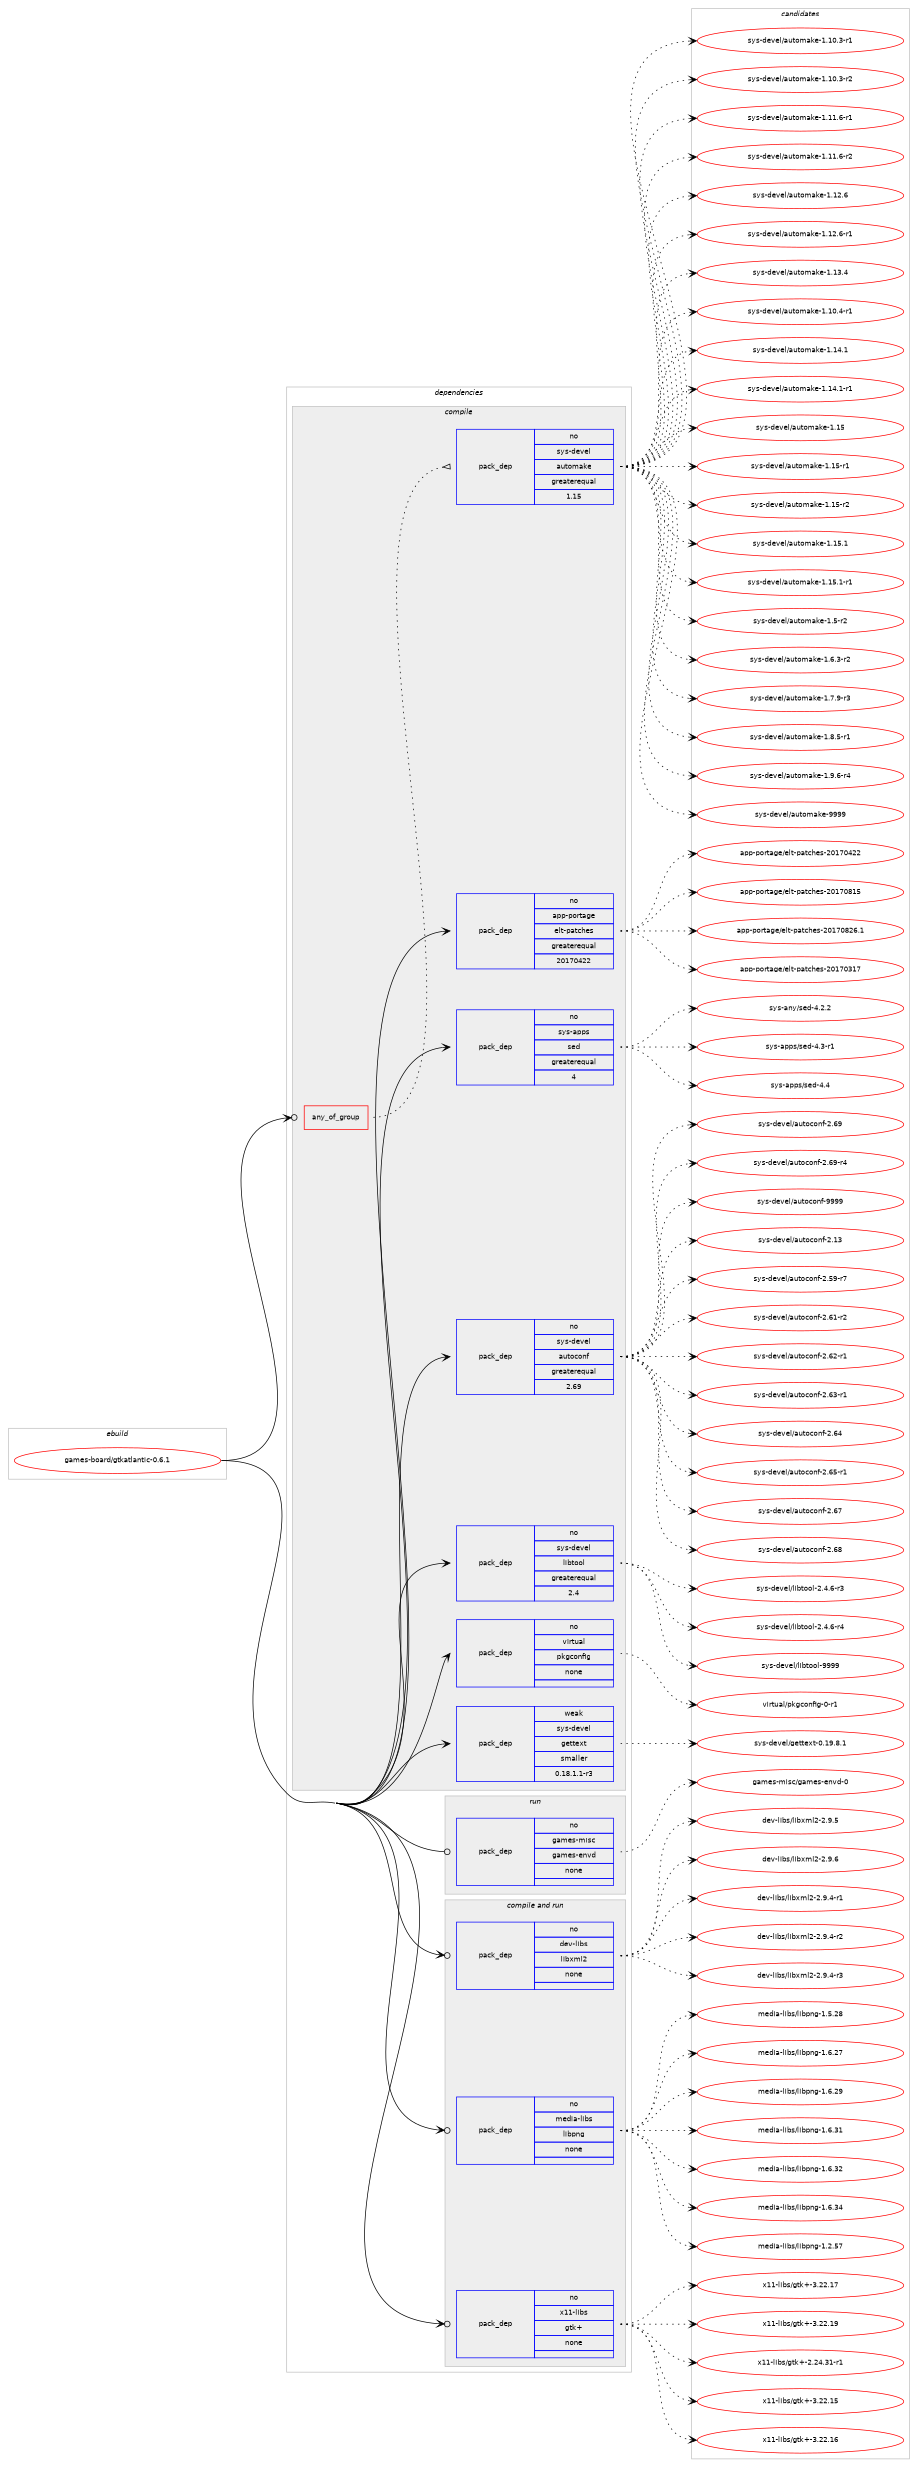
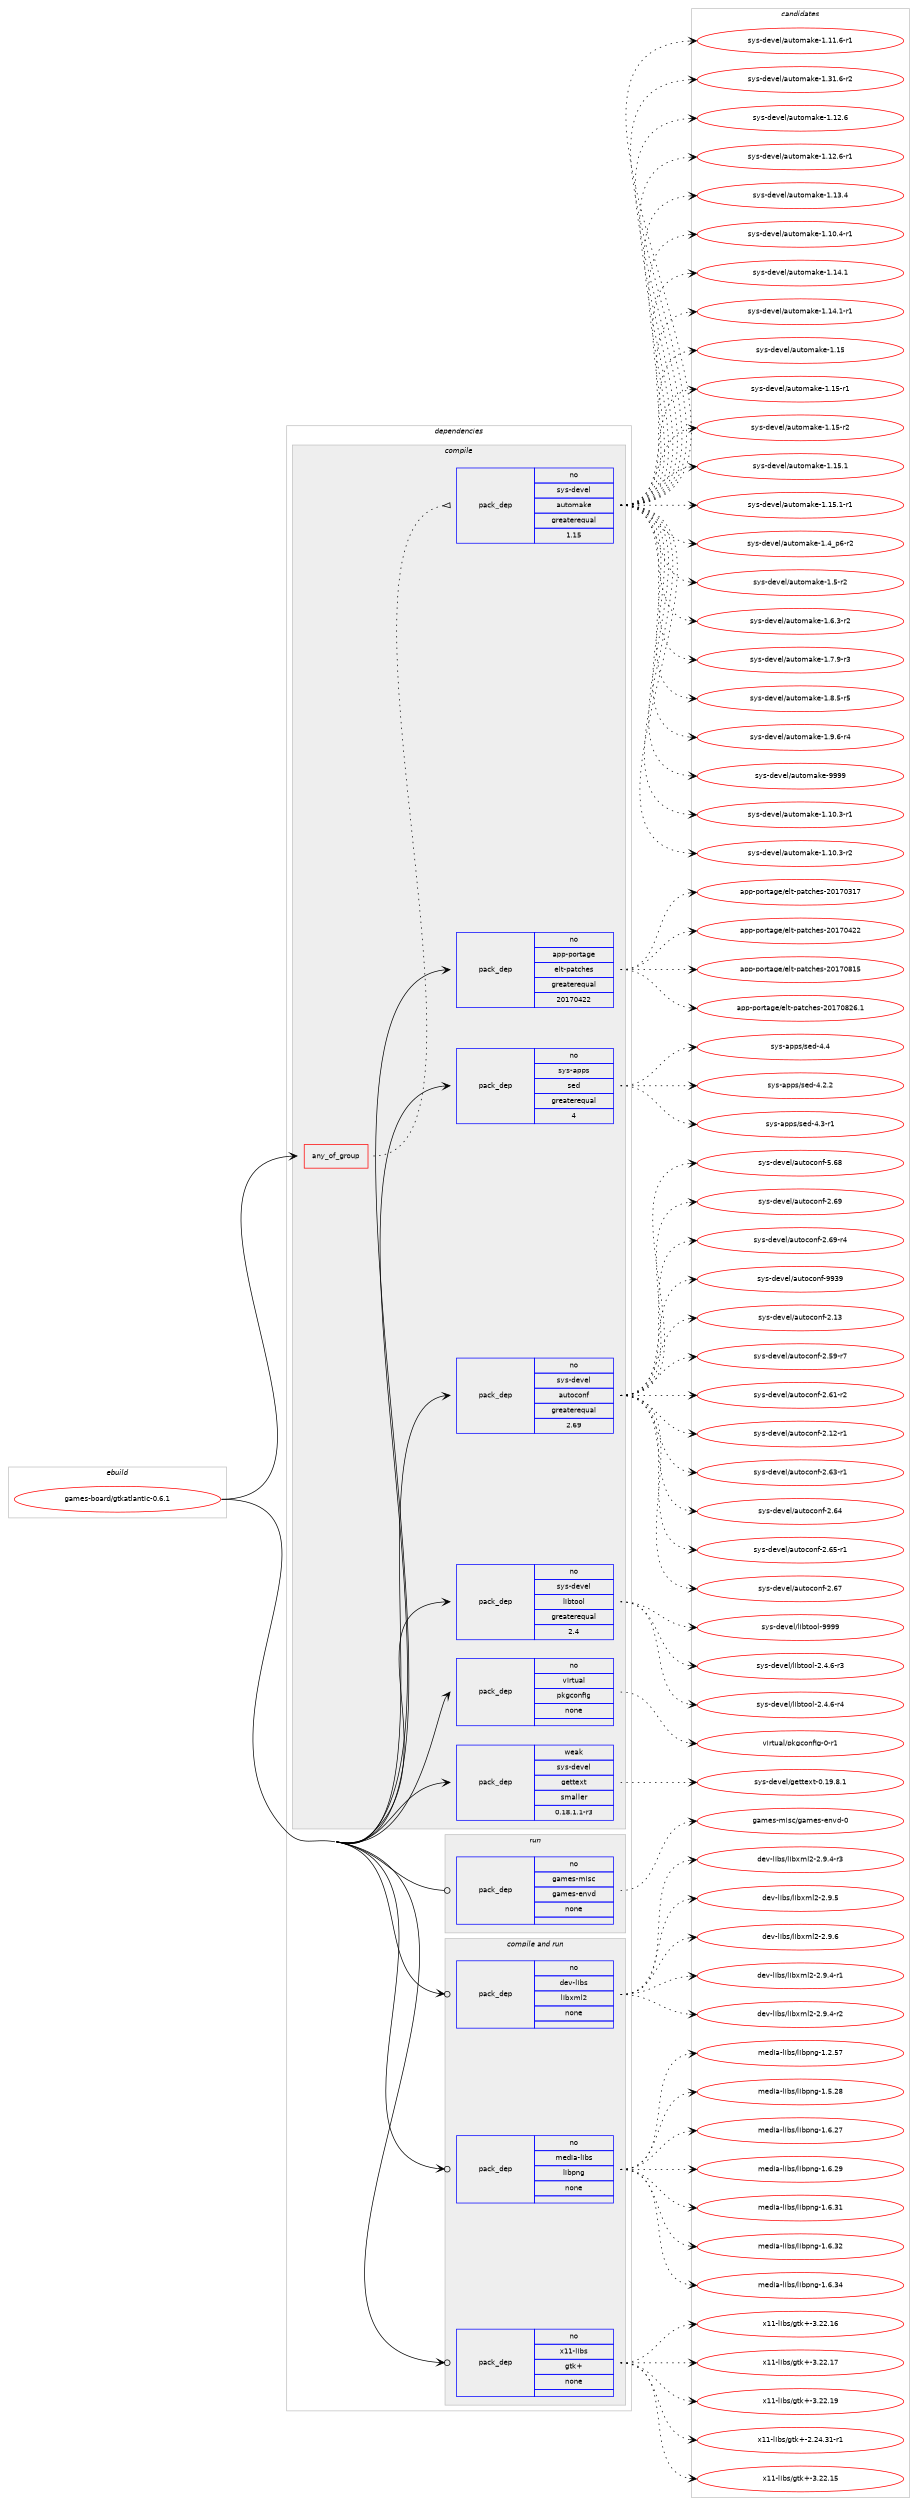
(801, 157) -> (801, 80)
none -> (801, 544)
(801, 737) -> (801, 699)
(801, 1008) -> (801, 1086)
(801, 1202) -> (801, 1279)
(261, 1295) -> (260, 1331)
(801, 1357) -> (801, 1434)
(801, 1550) -> (801, 1163)
